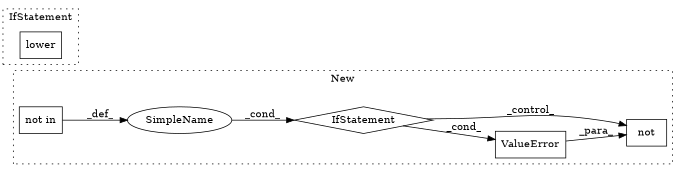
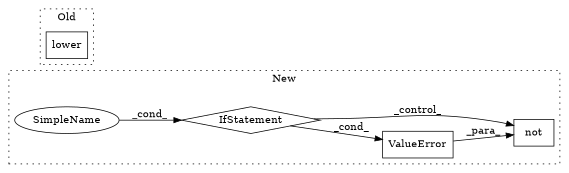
(41, 17) -> (67, 17)
(41, 120) -> none
